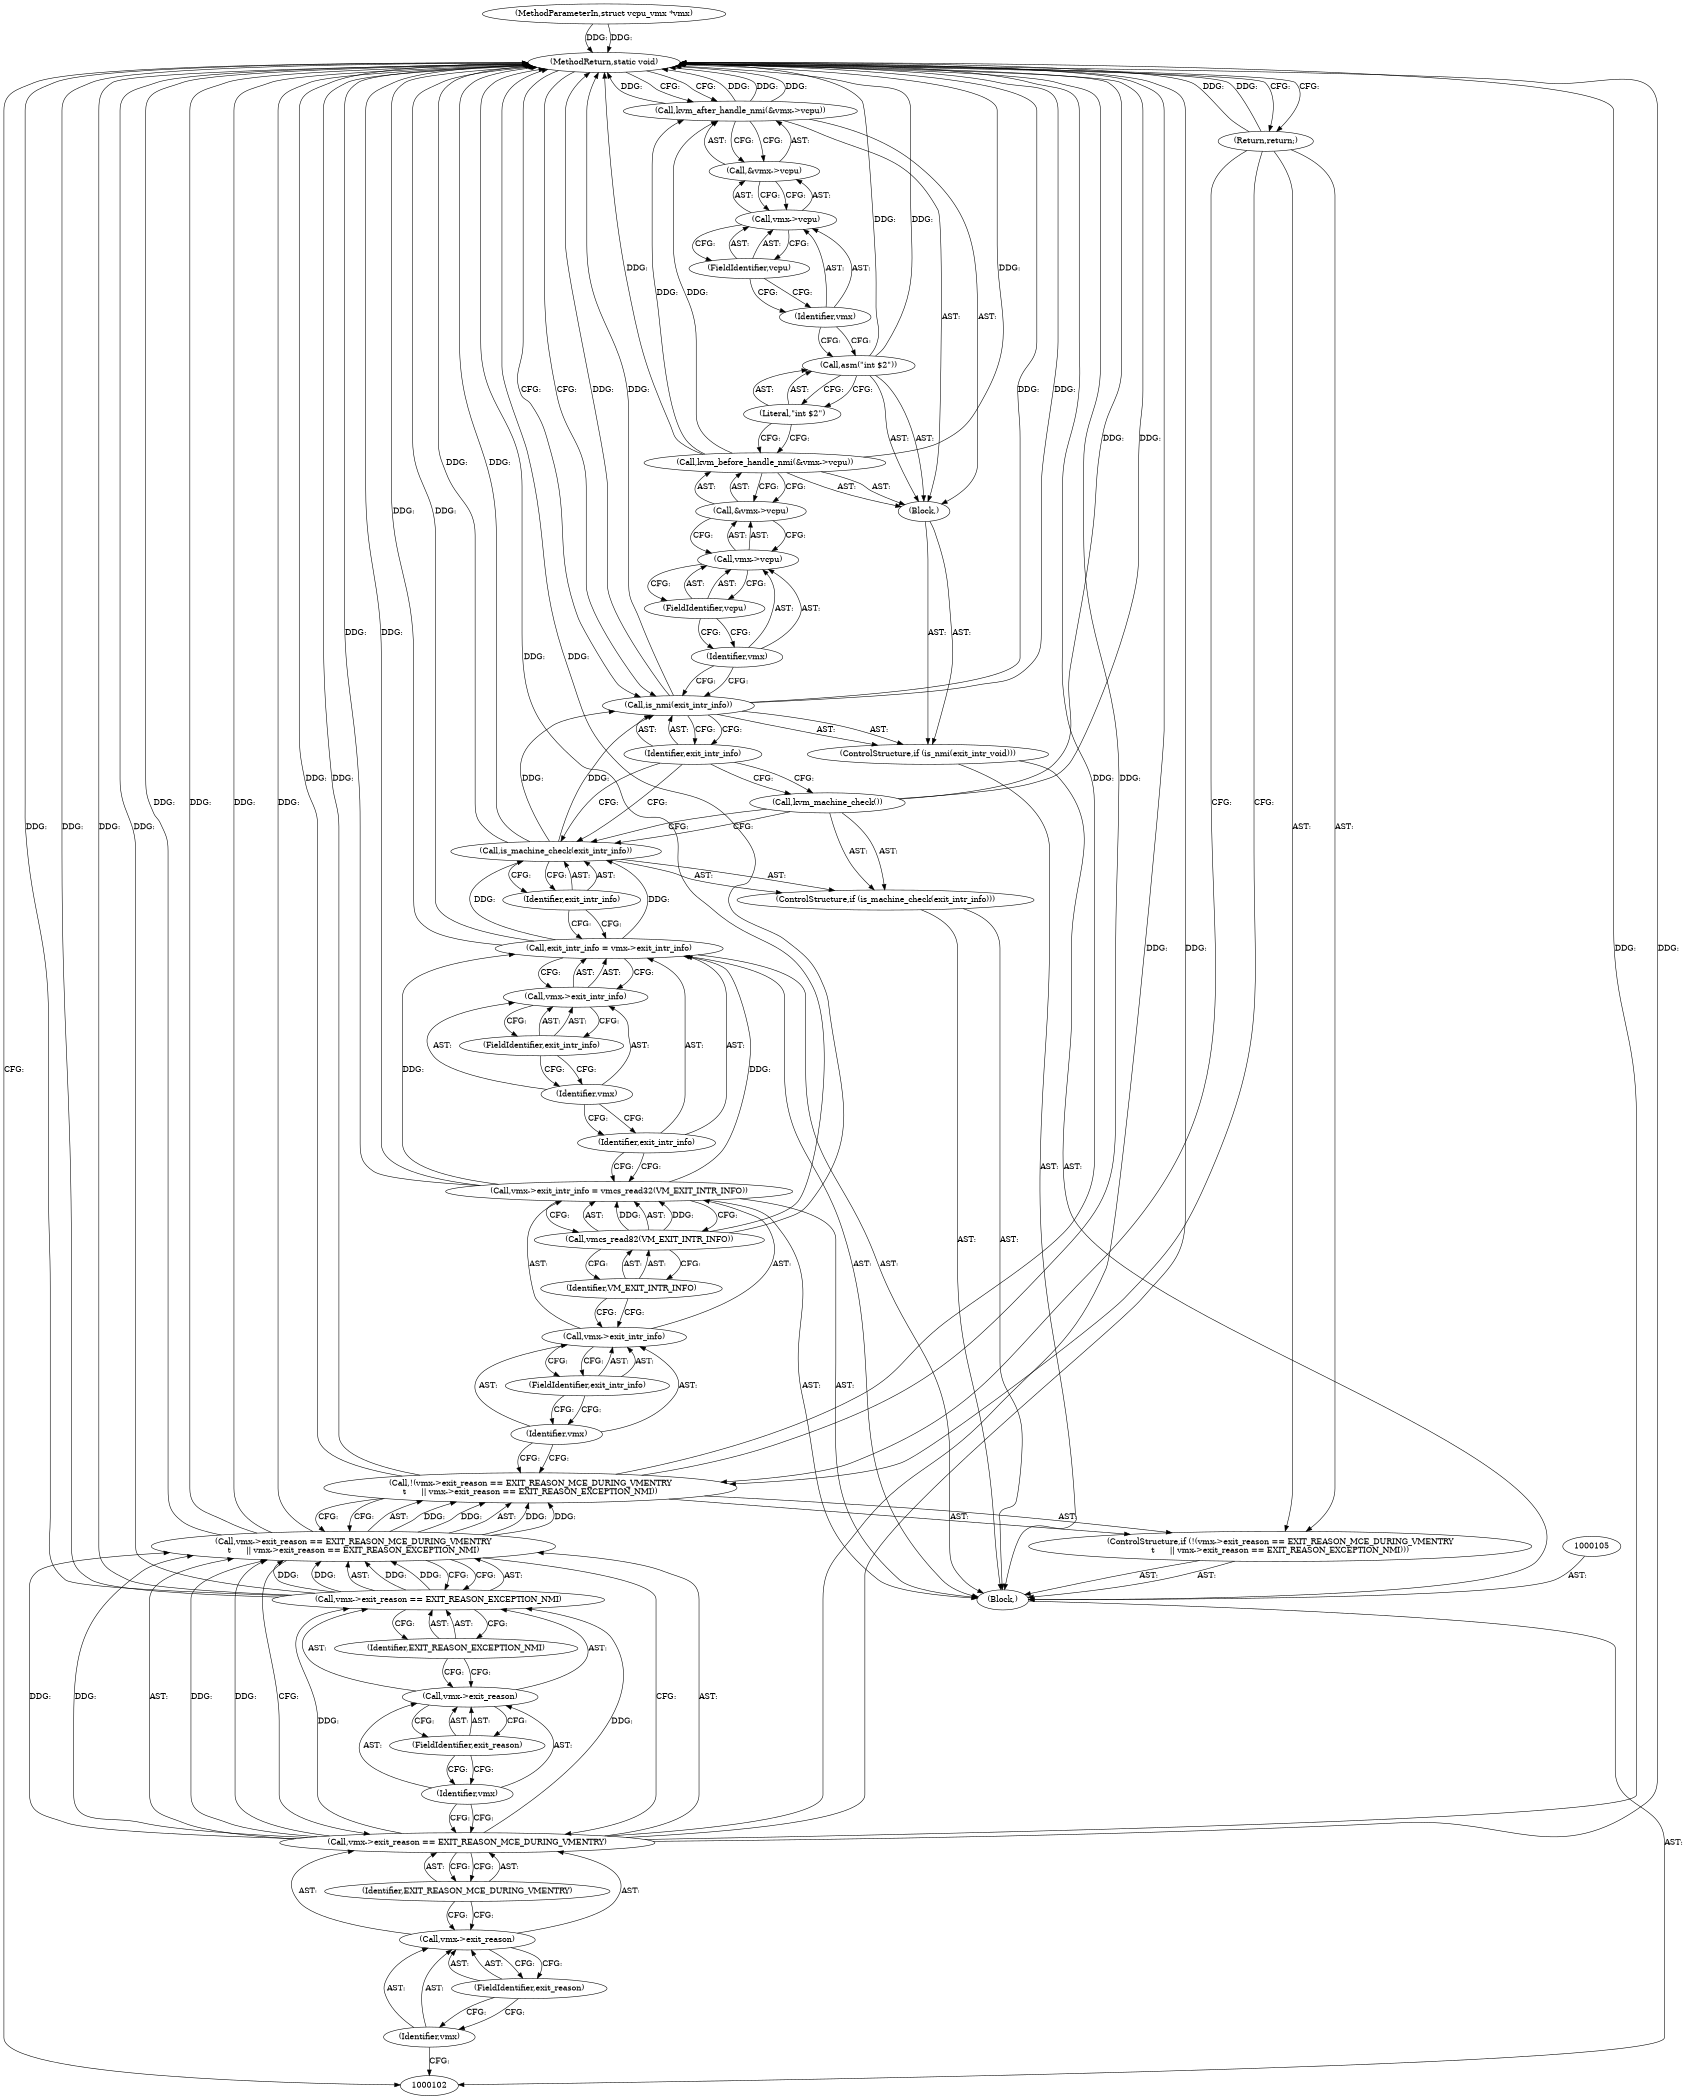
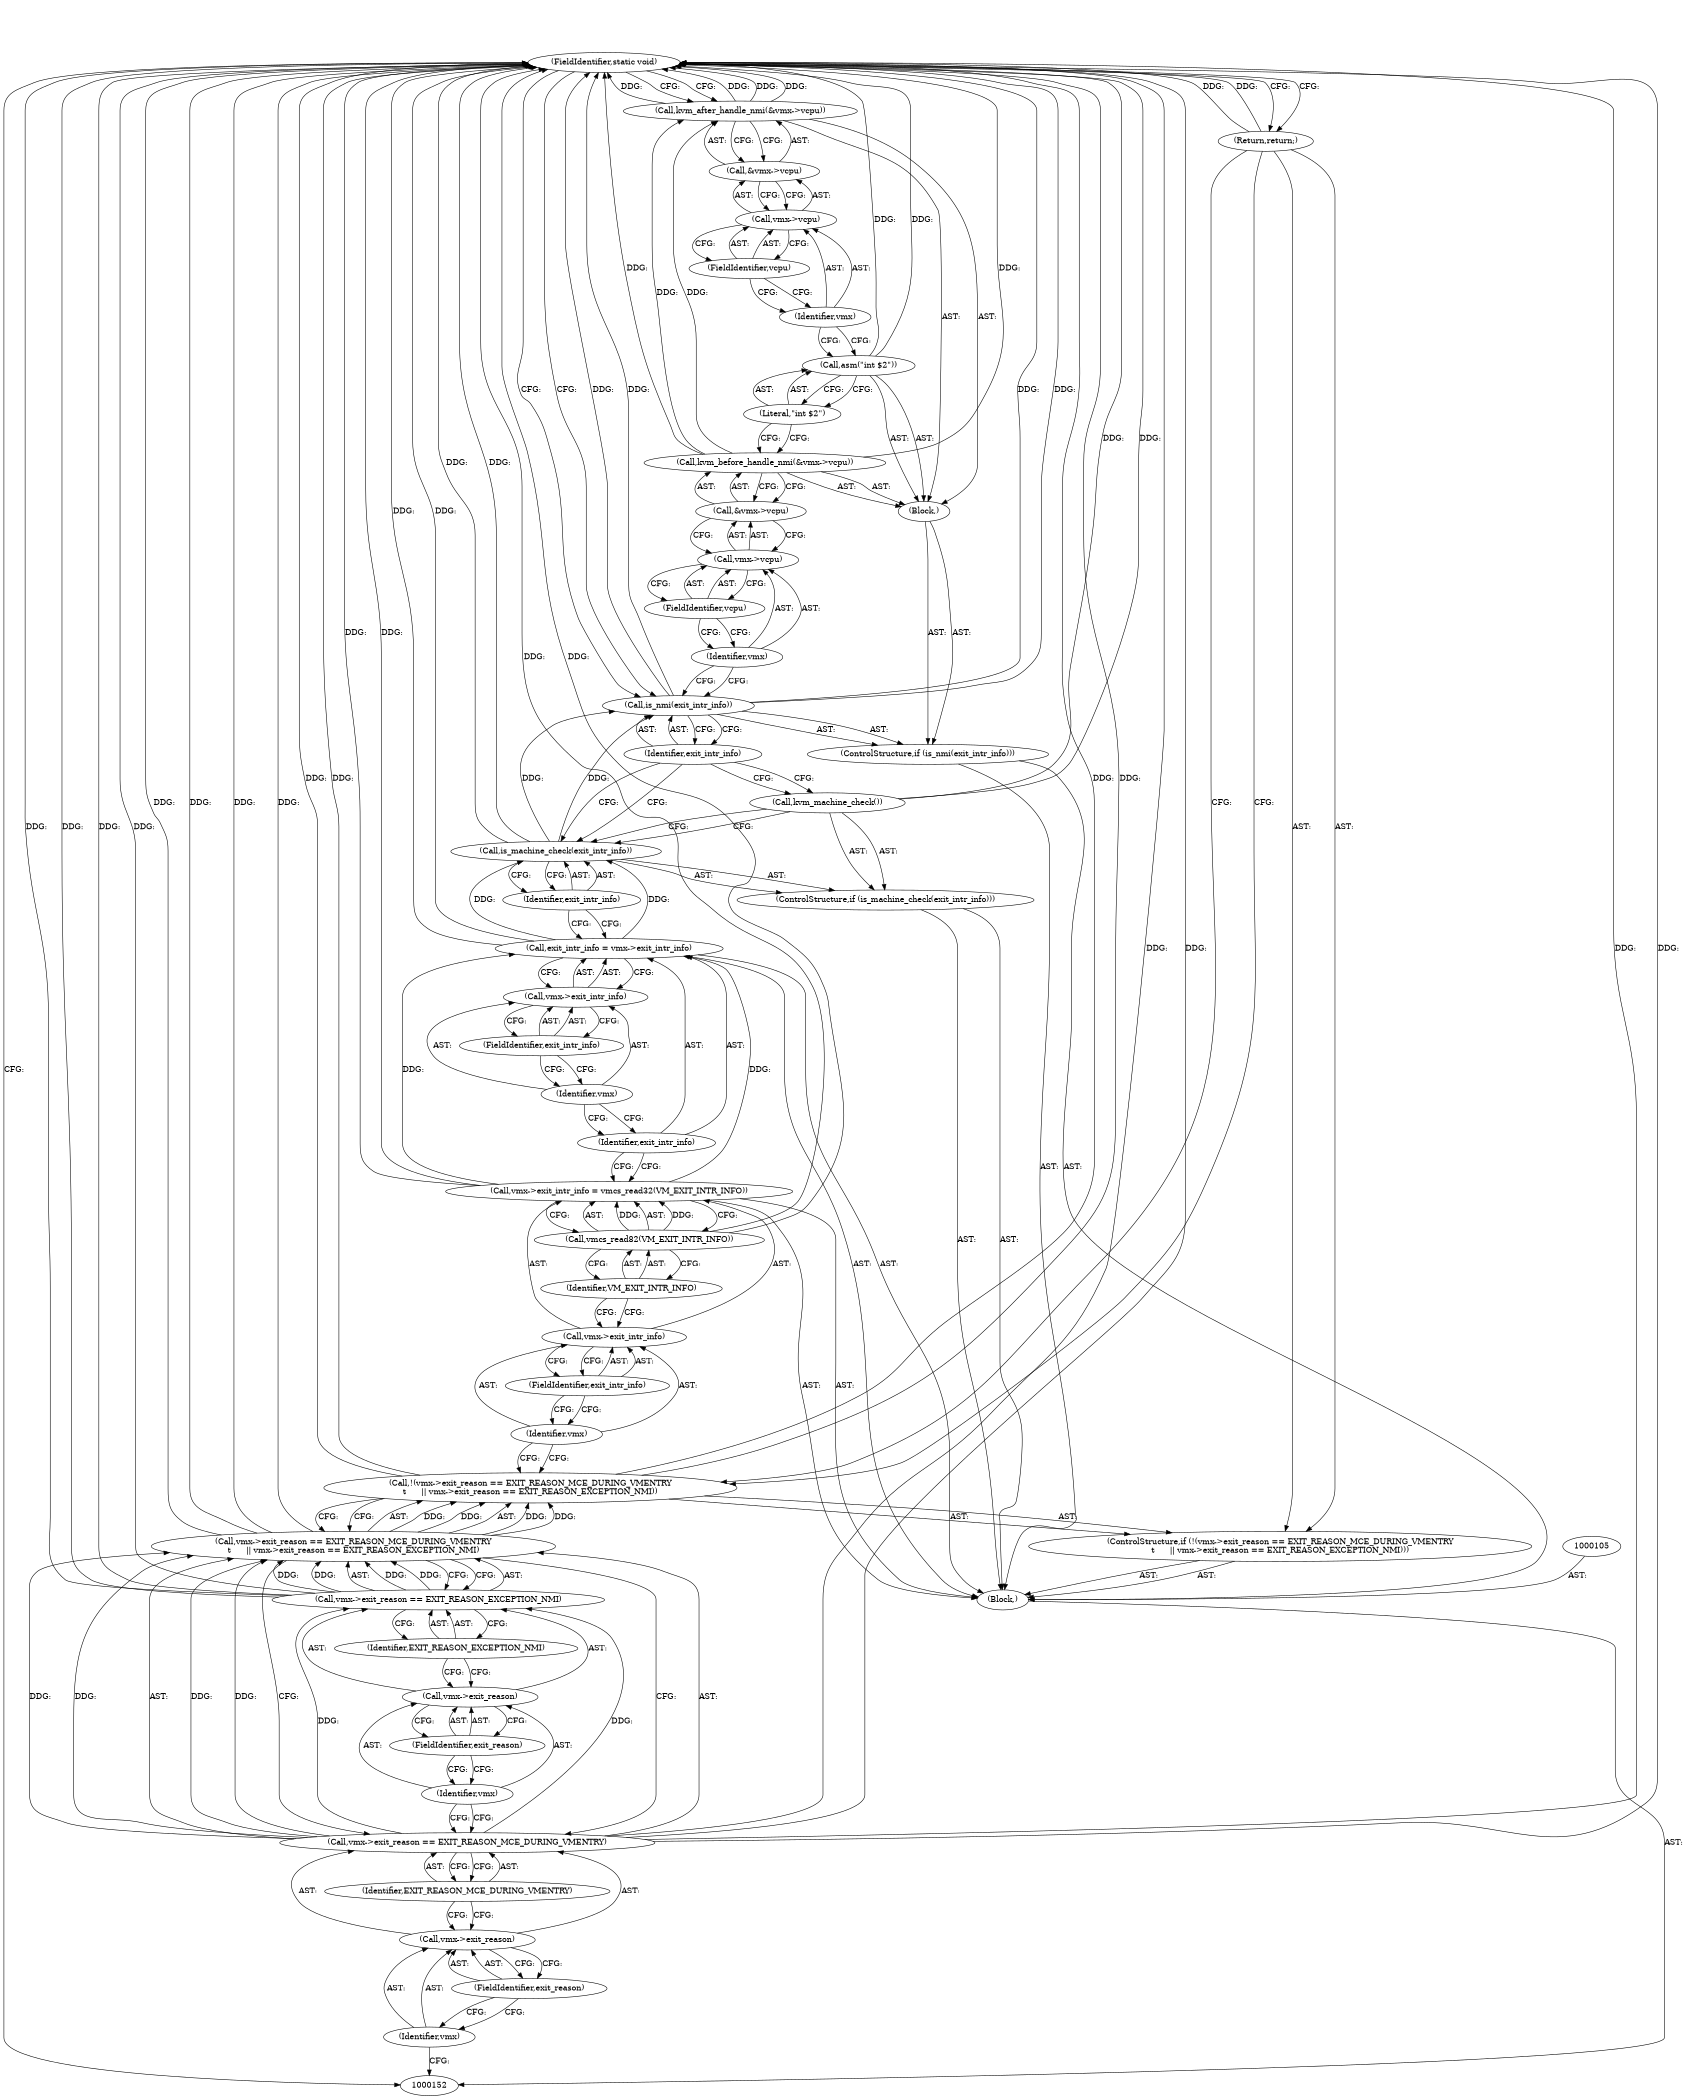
(604, 14) -> none
(604, 63) -> (604, 63)
(928, 754) -> (928, 754)
(429, 2086) -> (429, 2086)
